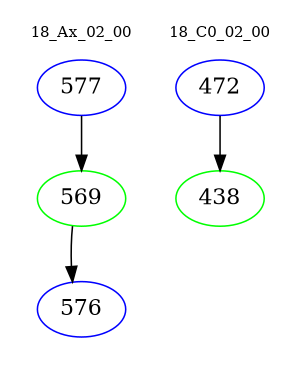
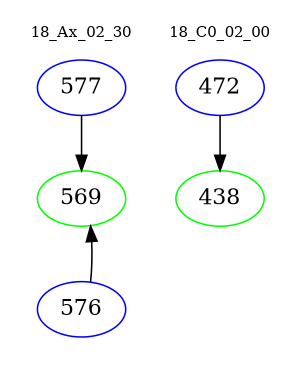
(82, 33) -> (82, 33)
(71, 246) -> (92, 262)
